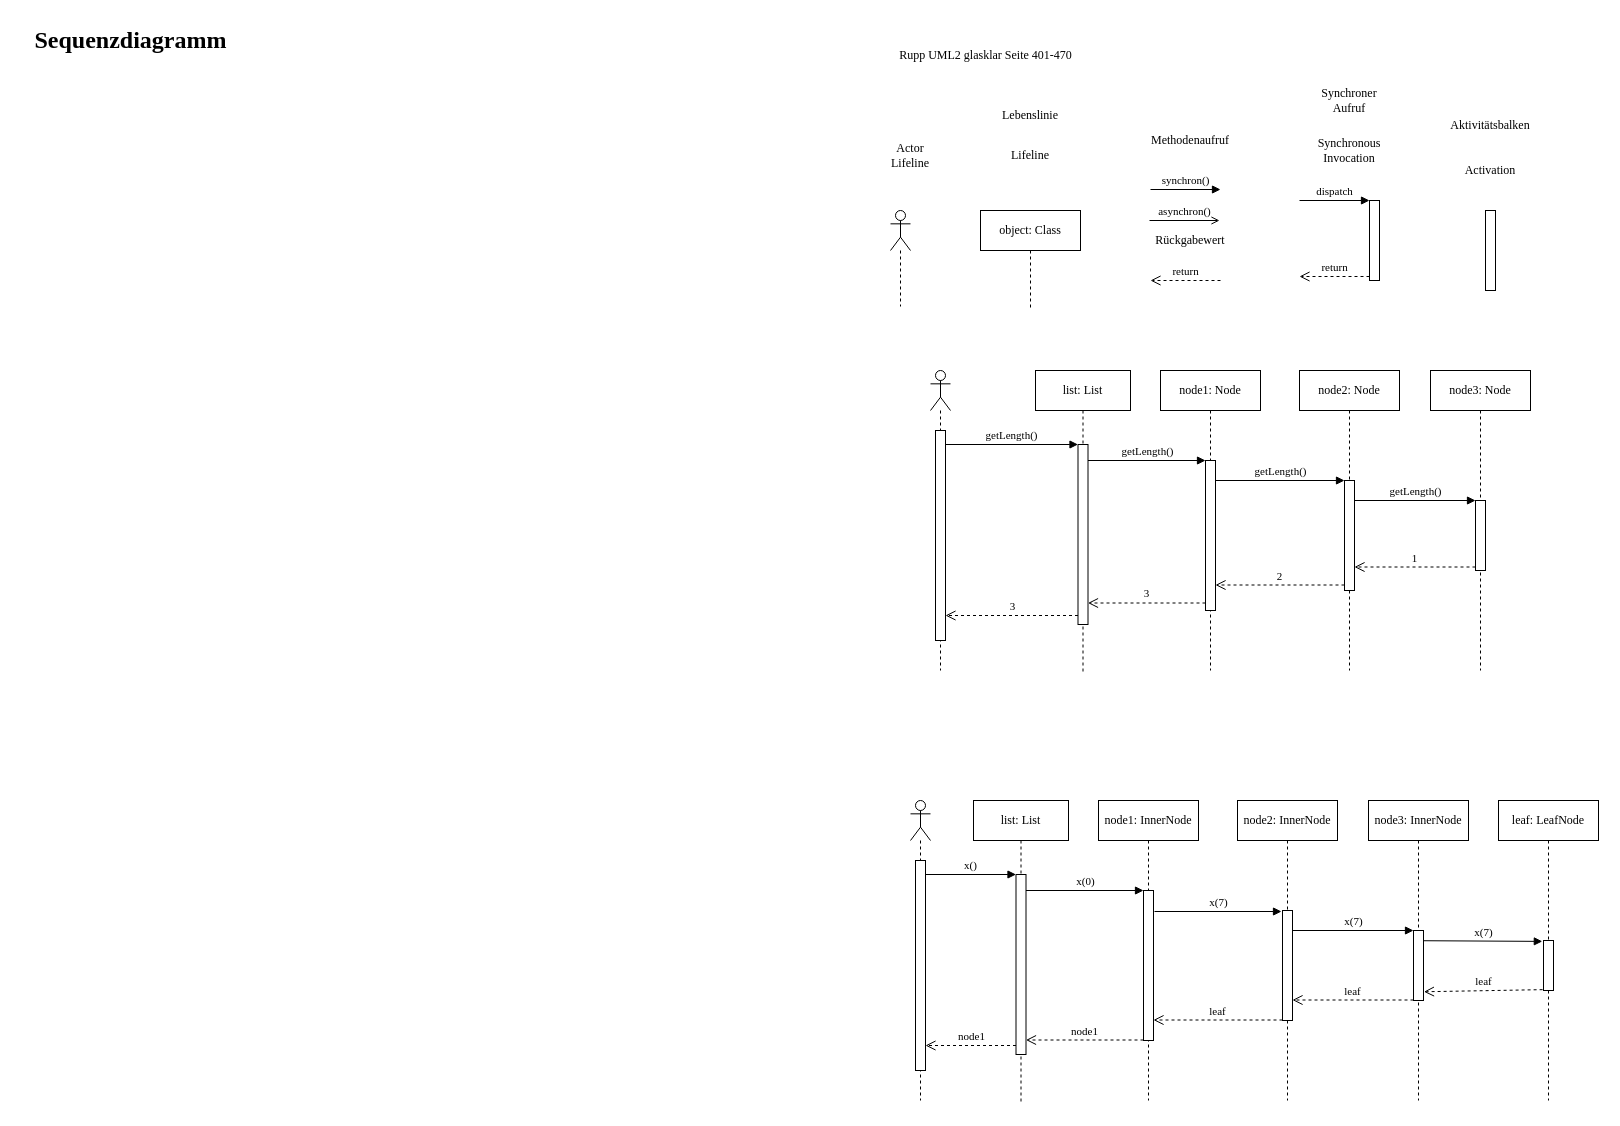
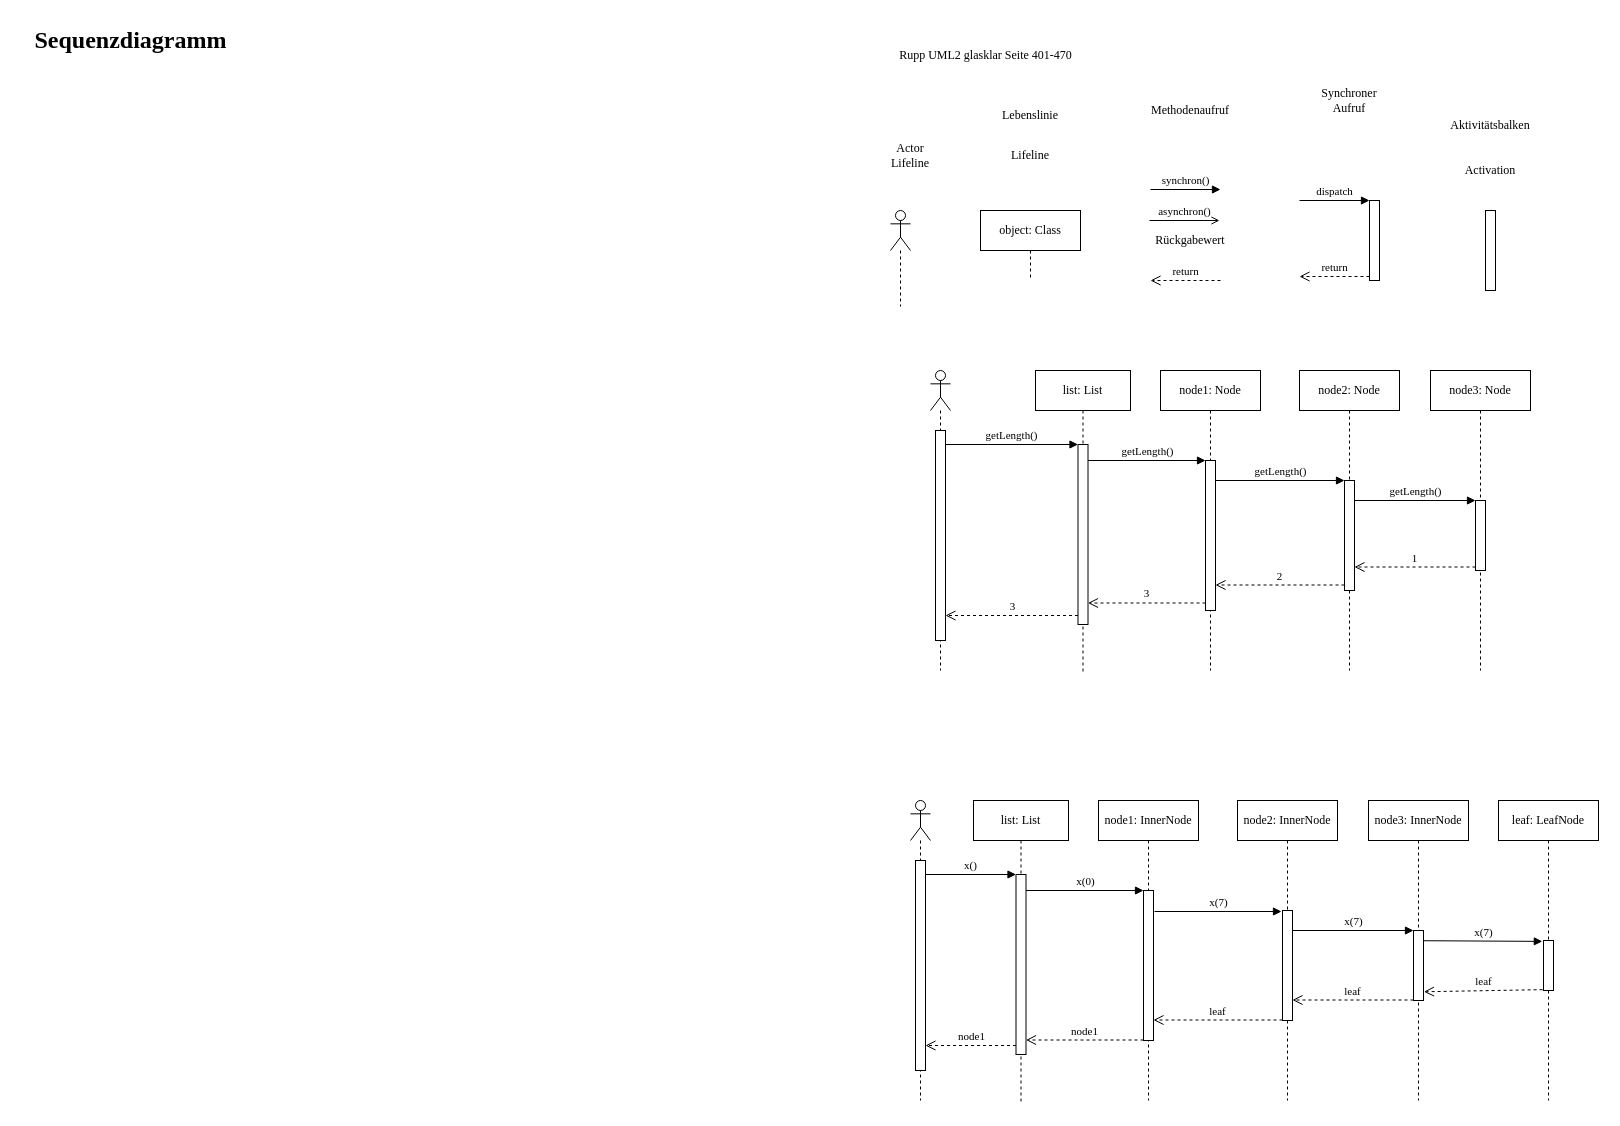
(1191, 141) -> (1191, 111)
(1350, 151) -> none
(1031, 261) -> (1031, 246)
